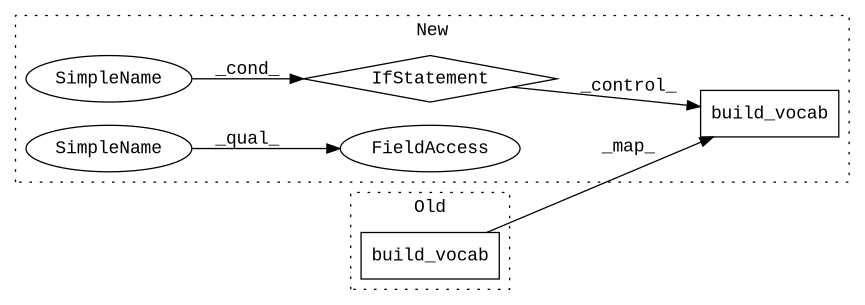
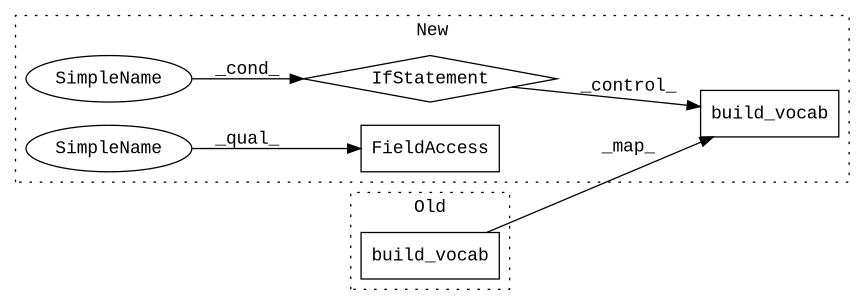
(430, 149) -> (430, 149)
